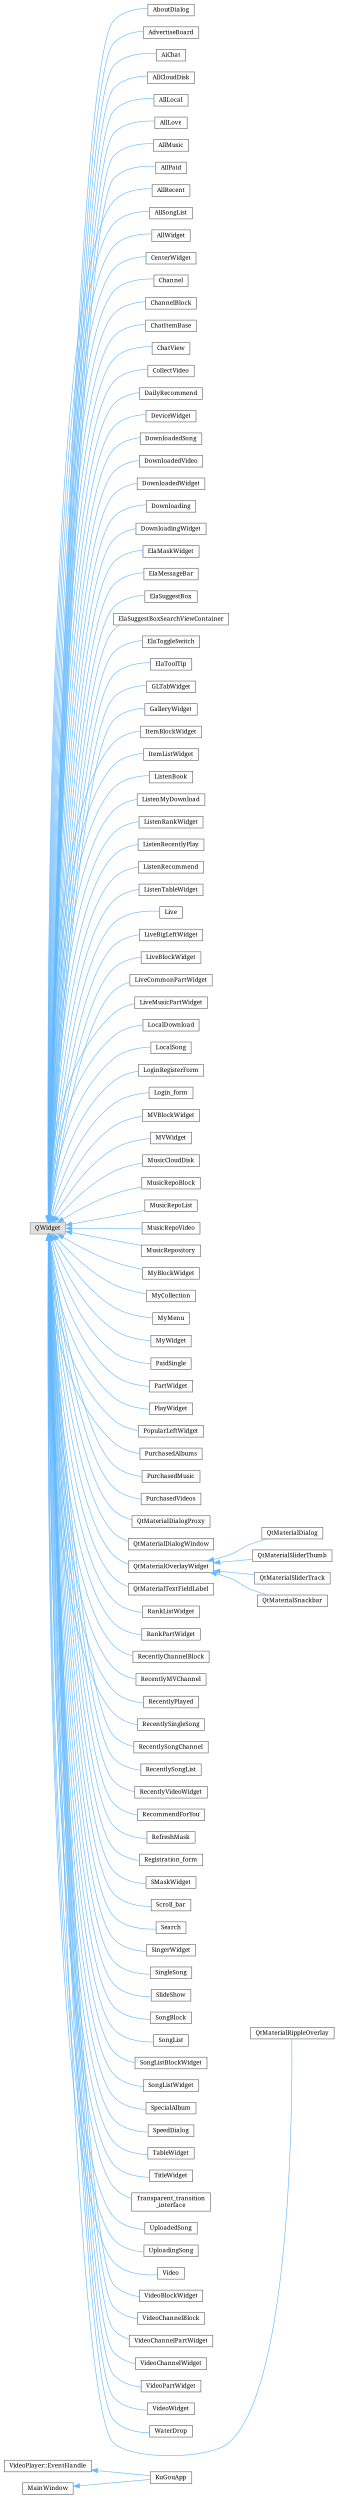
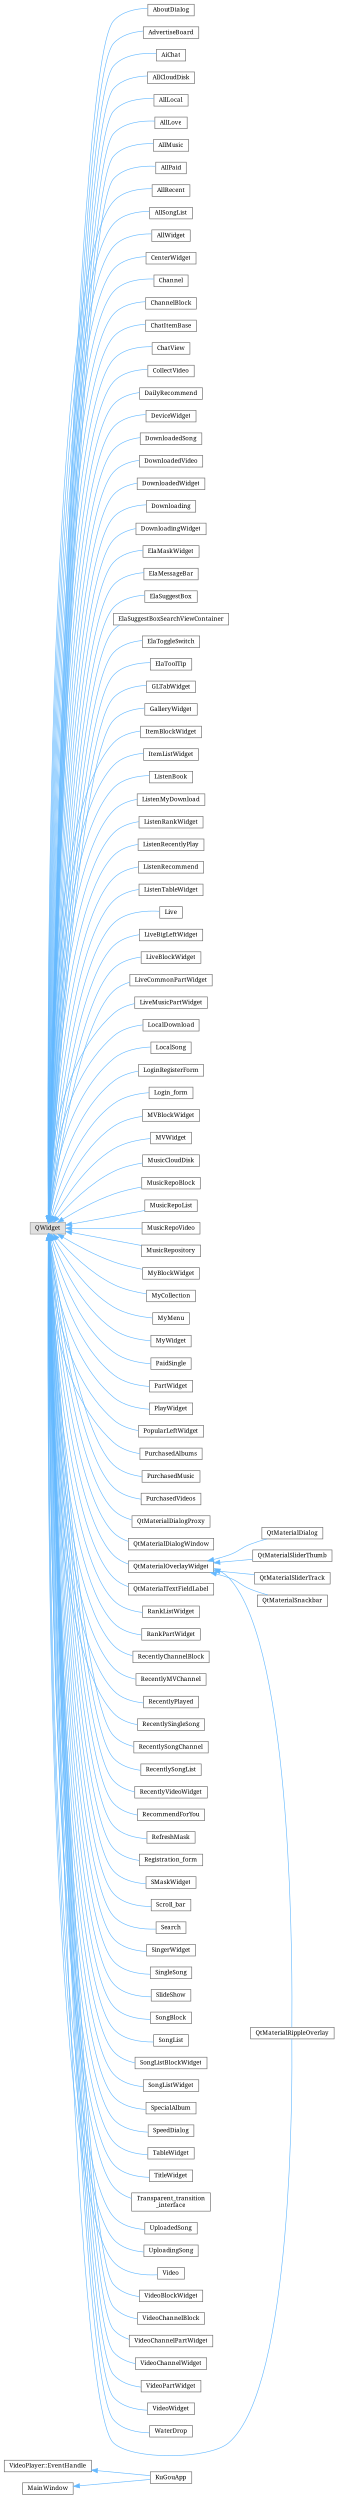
none -> (283, 1792)
